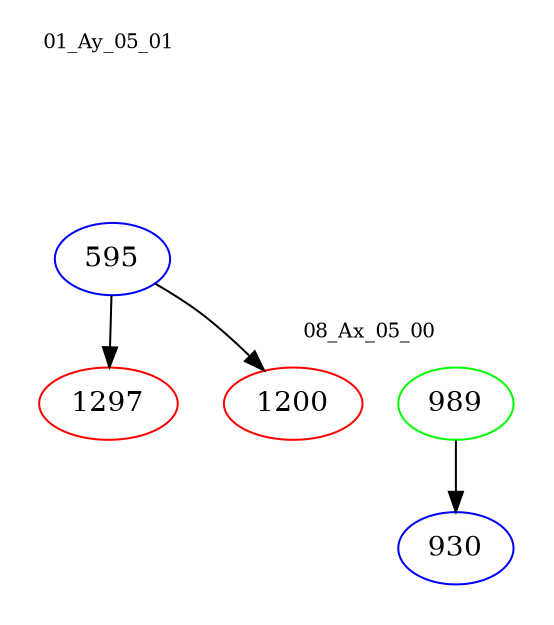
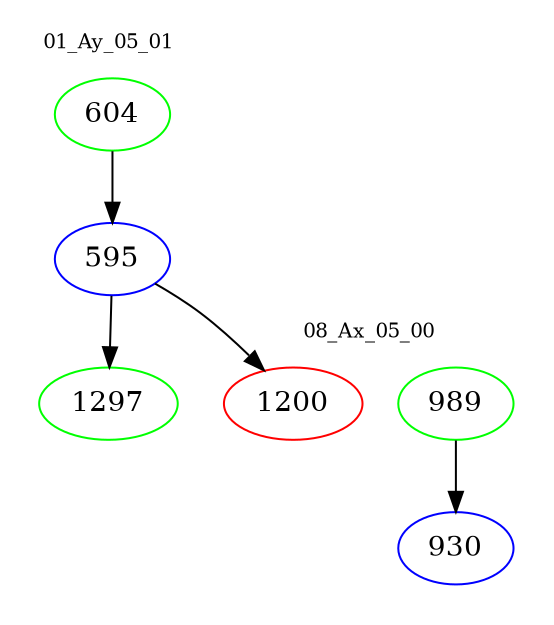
none -> (112, 114)
(108, 404) -> (108, 404)
